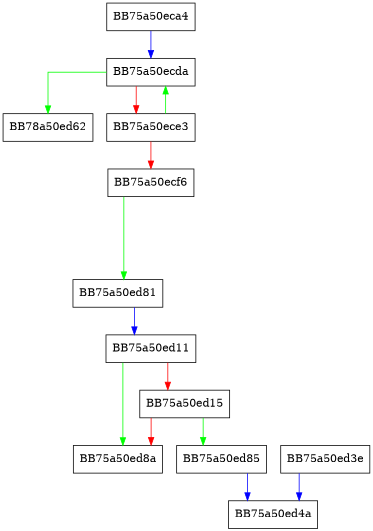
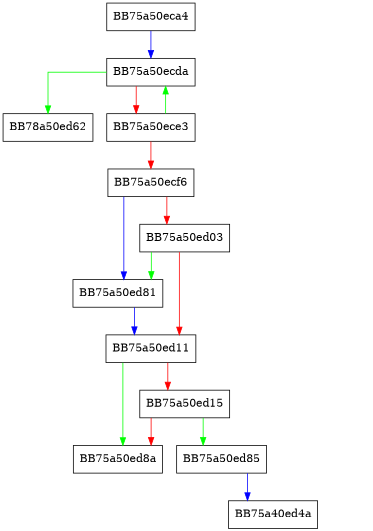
(124, 234) -> (124, 234)
none -> (185, 238)
(325, 459) -> none
(273, 515) -> (273, 515)
